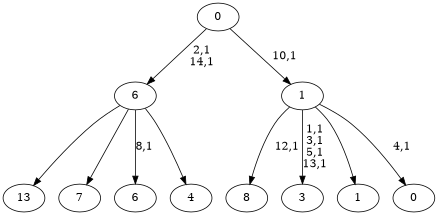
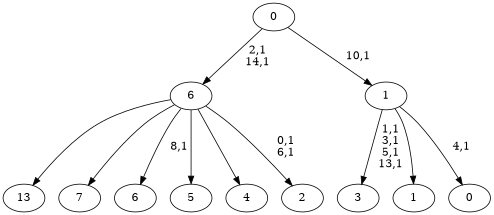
none -> (191, 198)
(247, 198) -> none
none -> (302, 198)
